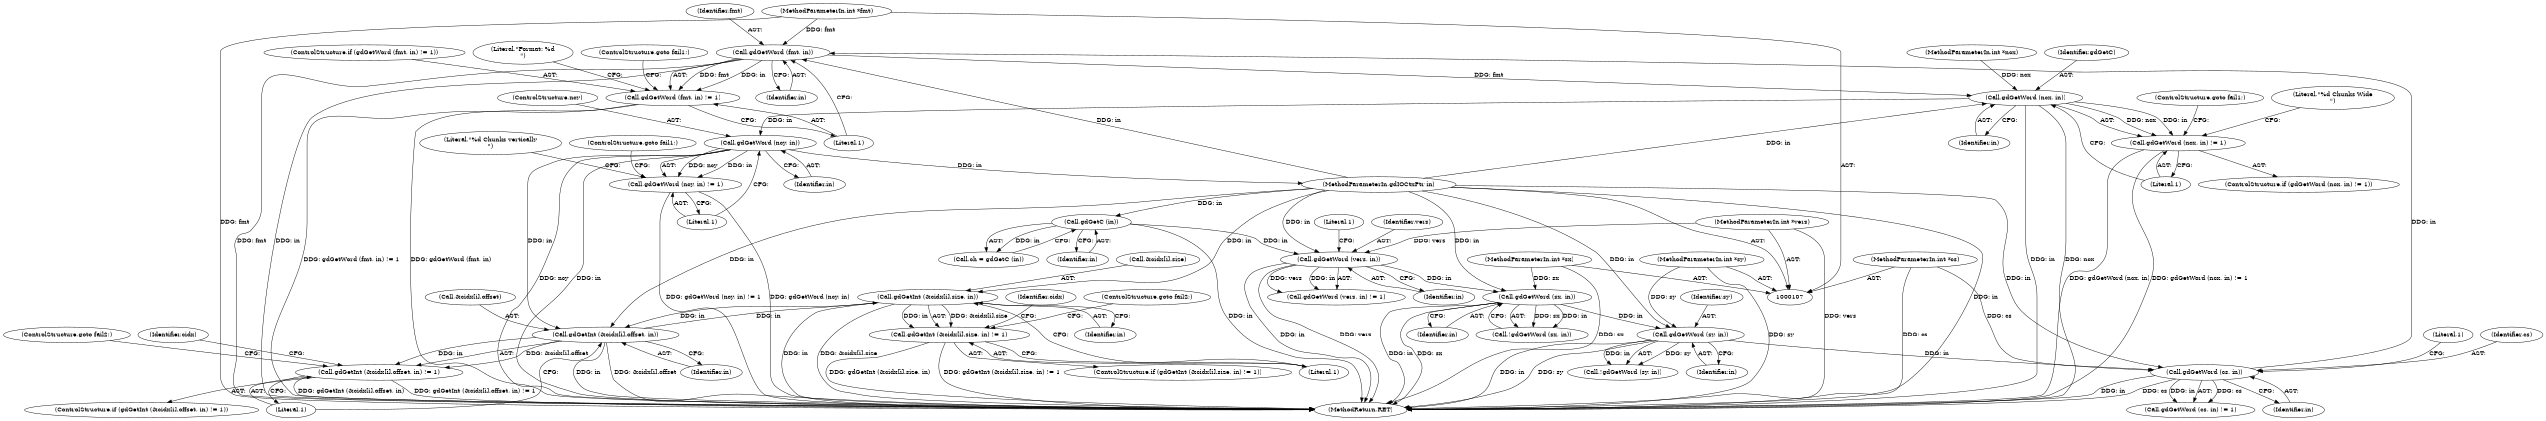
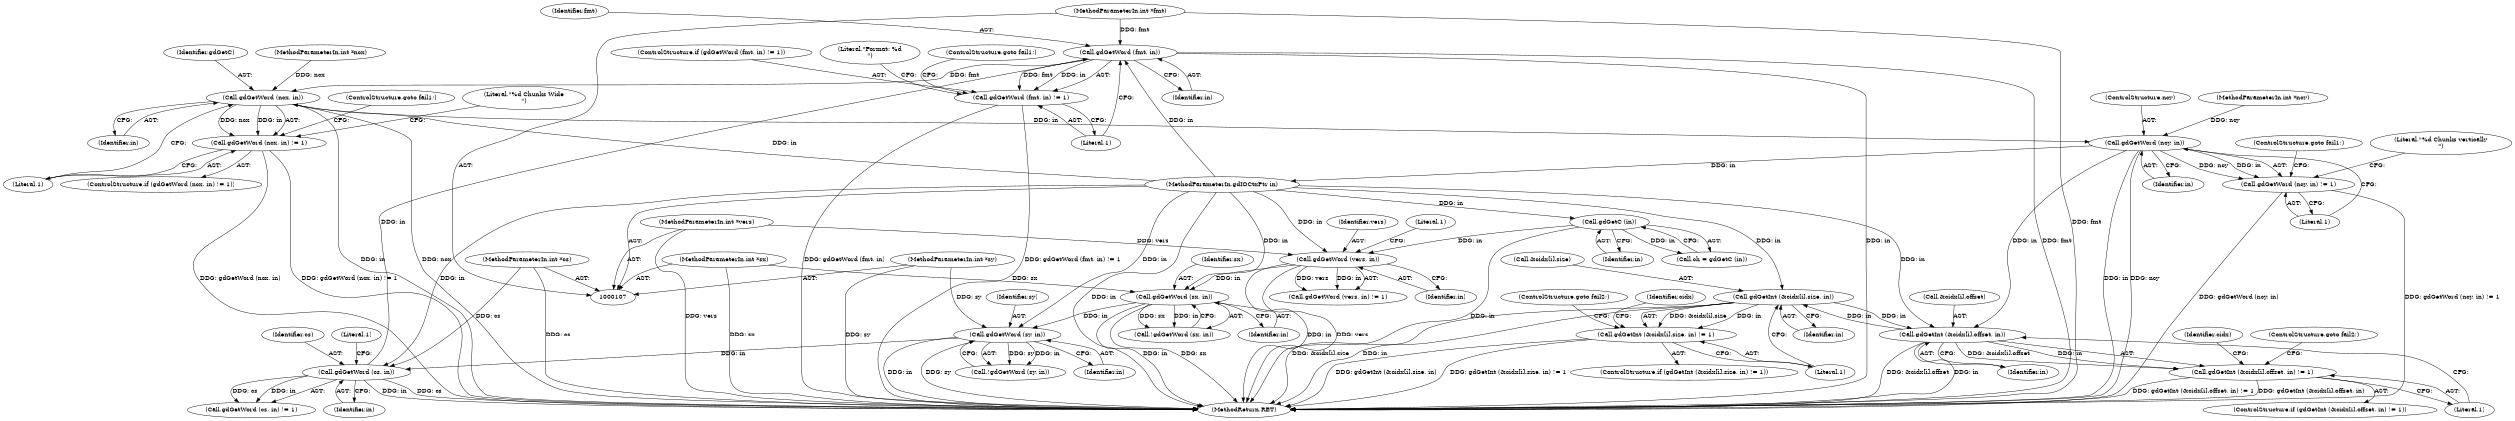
none -> (2263, 98)
none -> (1222, 260)
none -> (961, 355)
